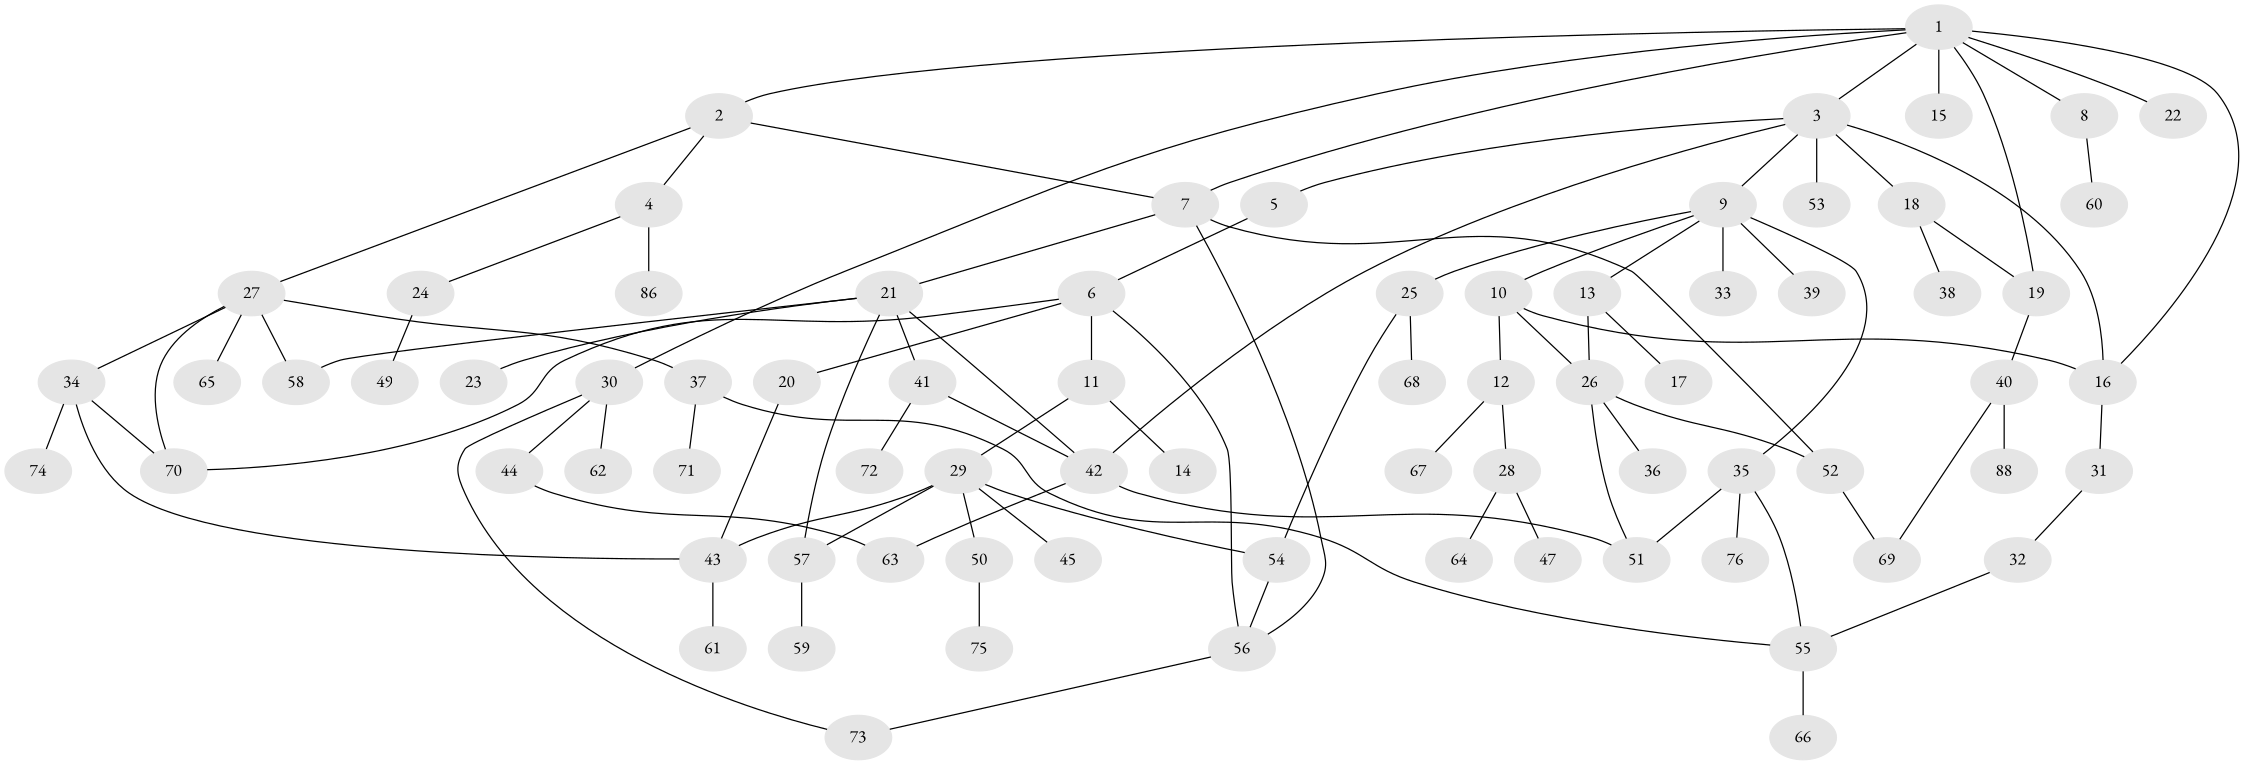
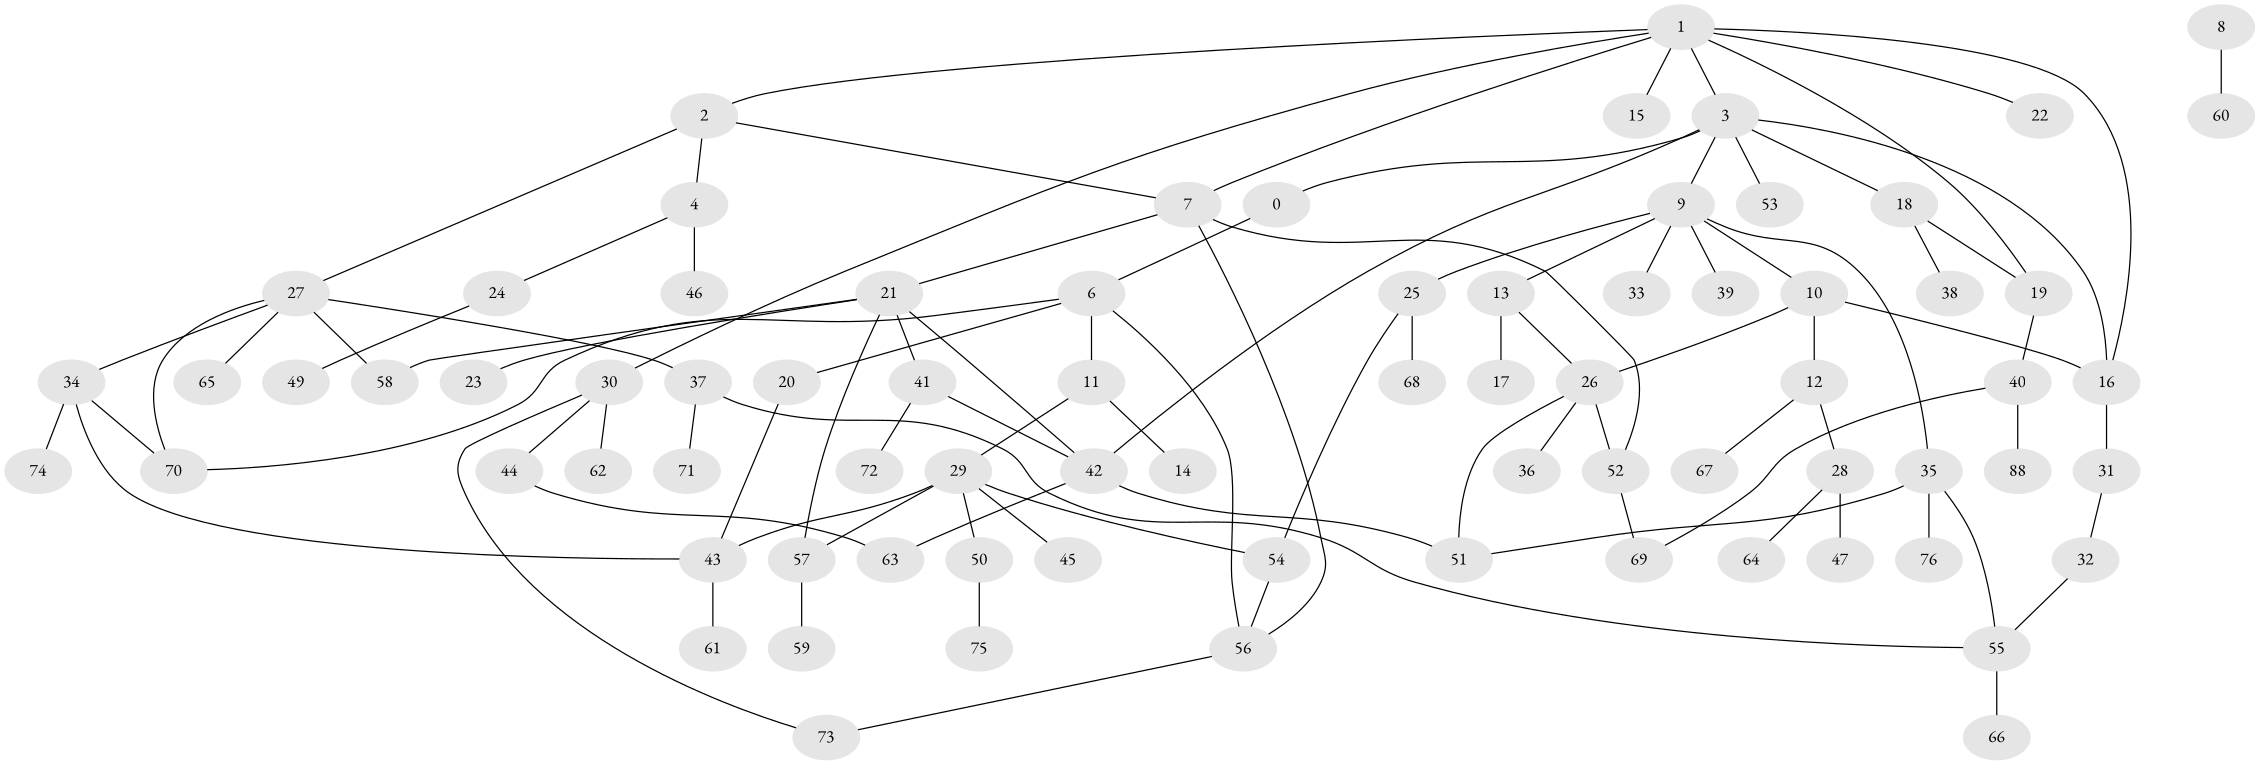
(2012, 72) -> none
(1274, 205) -> (1276, 205)
(649, 294) -> (694, 294)
